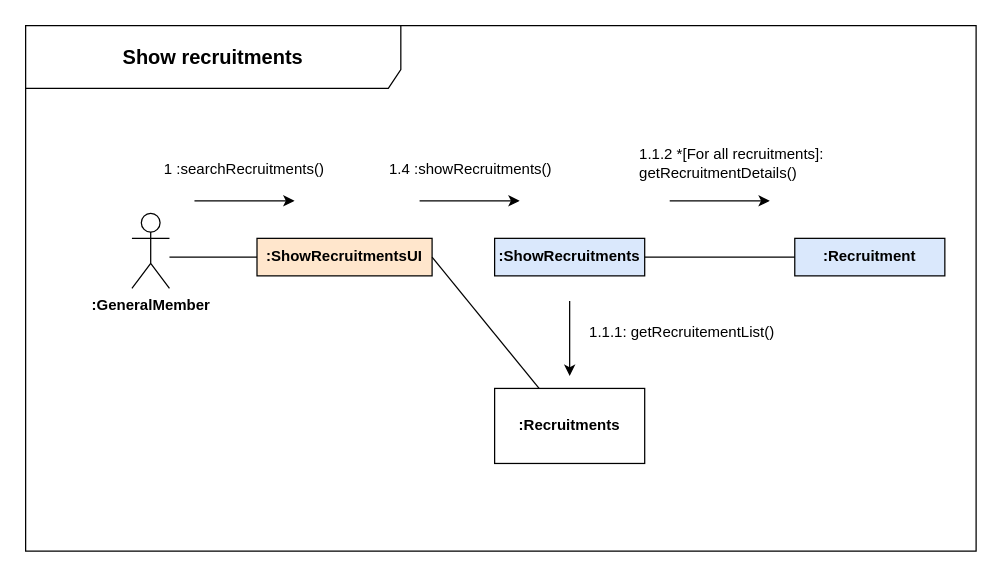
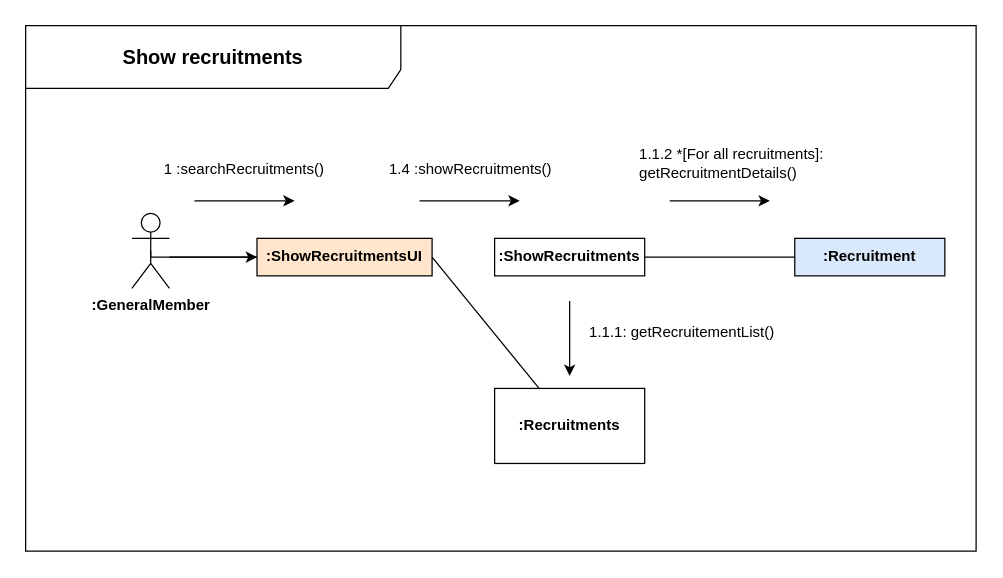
none -> (163, 257)
(569, 257) -> (569, 257)
